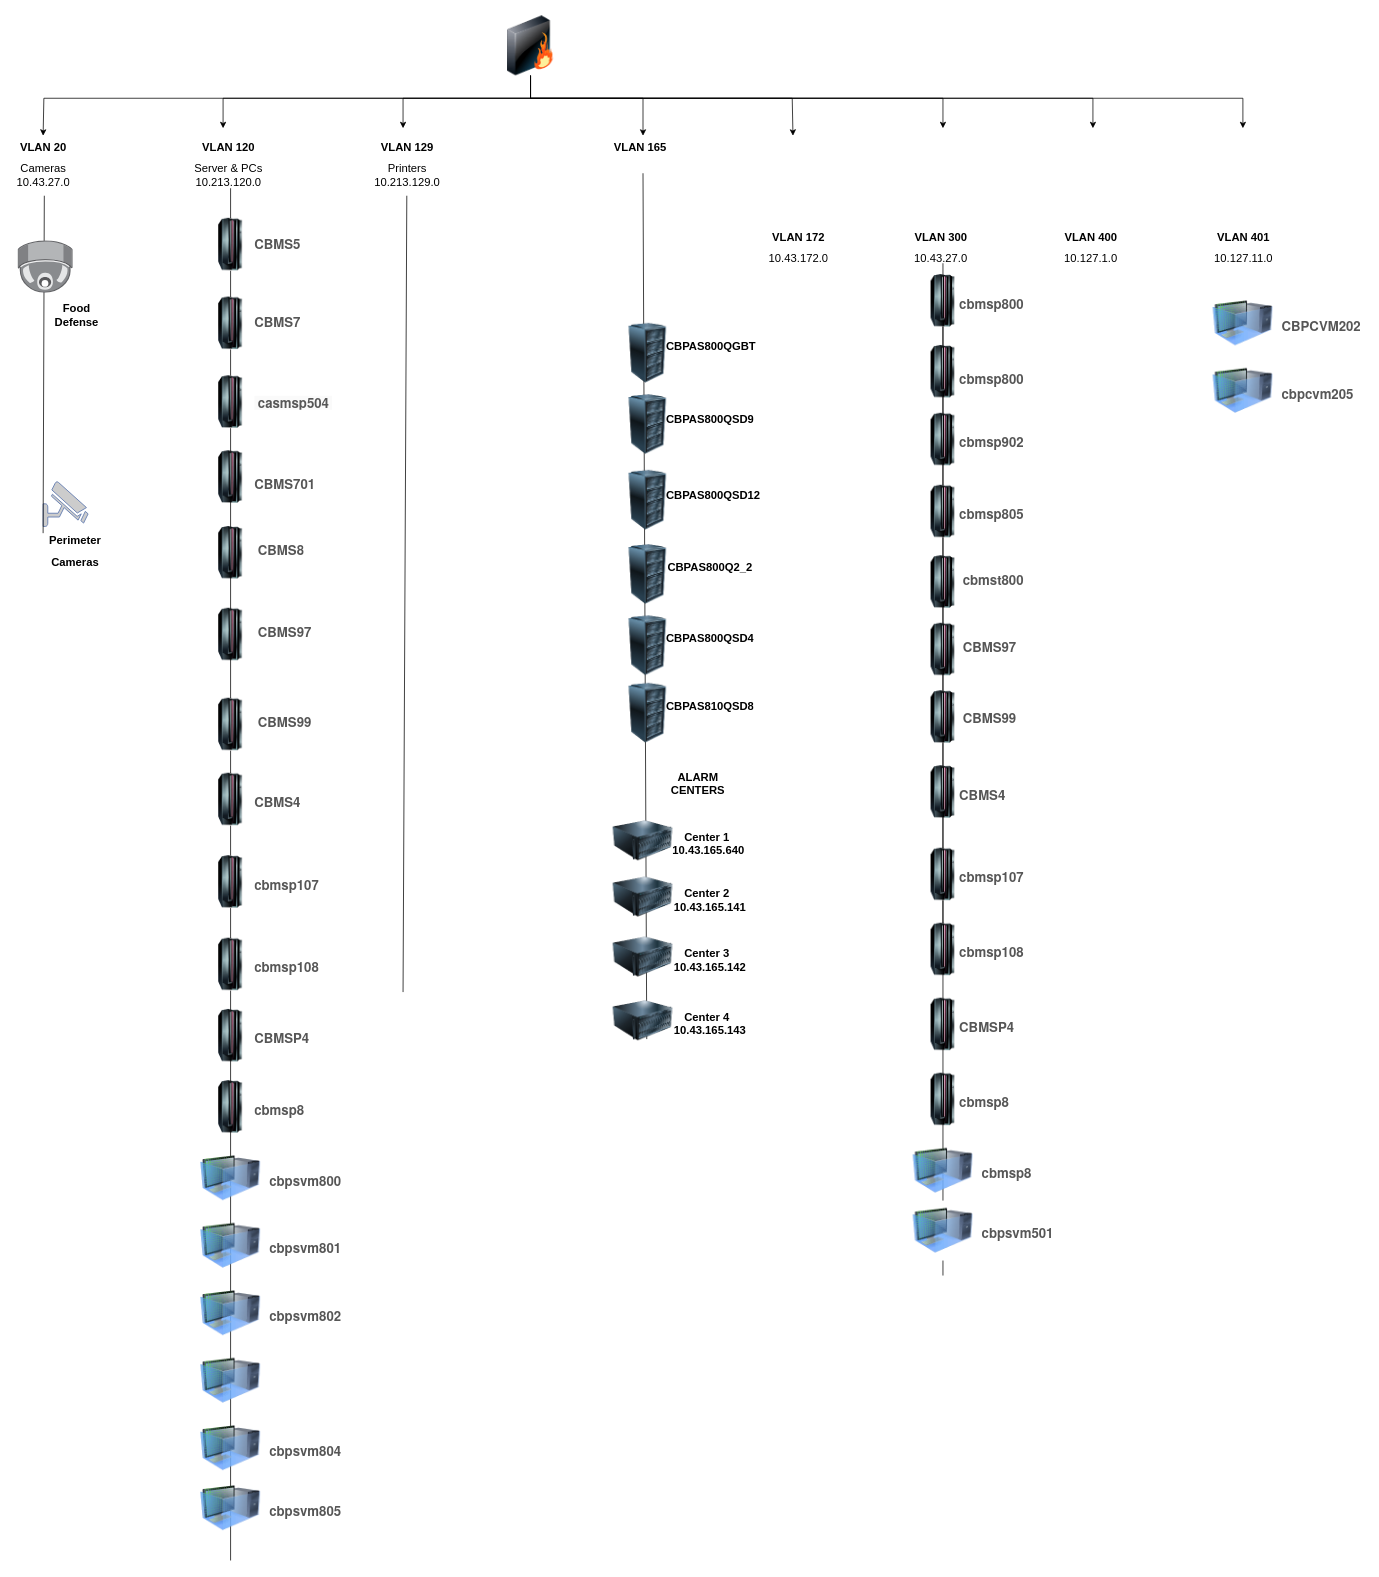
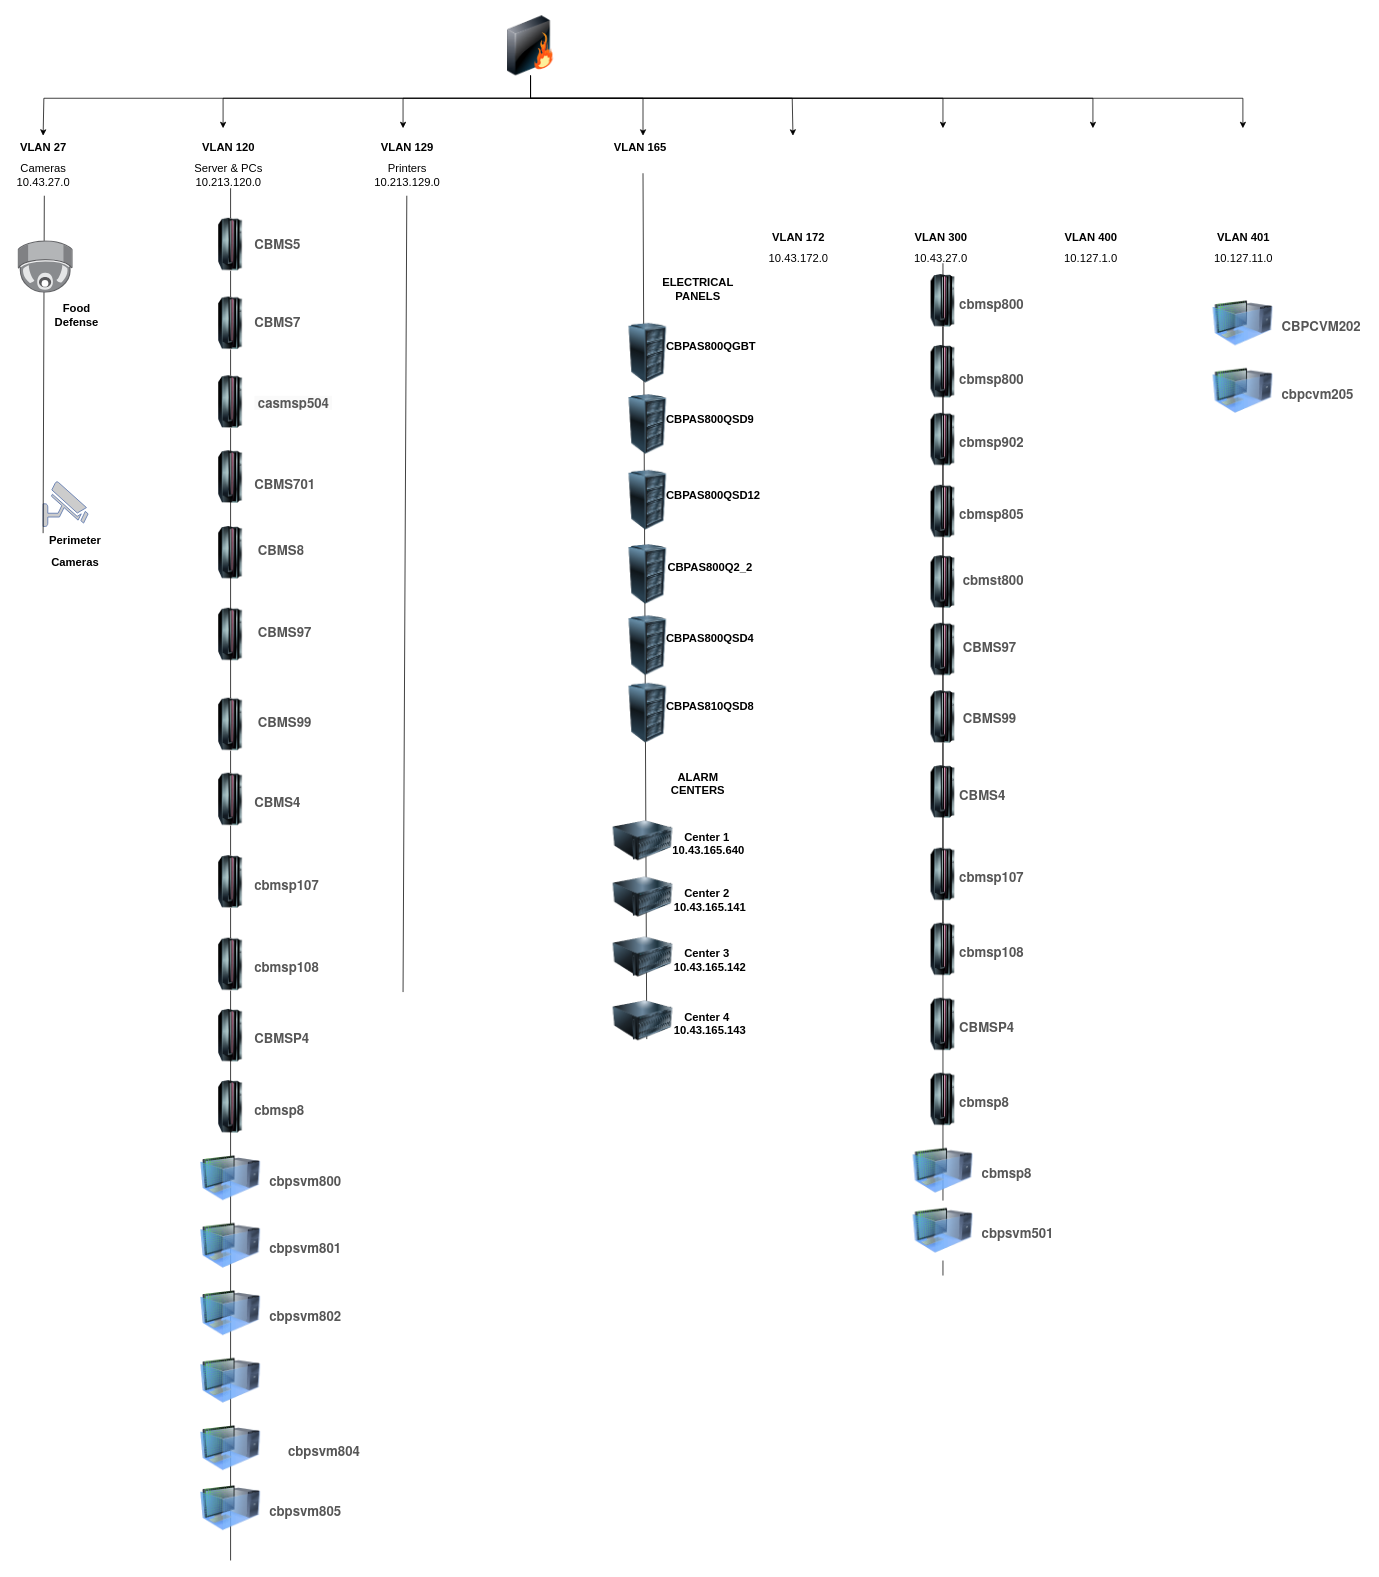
(39, 157) -> (39, 157)
none -> (698, 289)
(309, 1448) -> (328, 1448)
